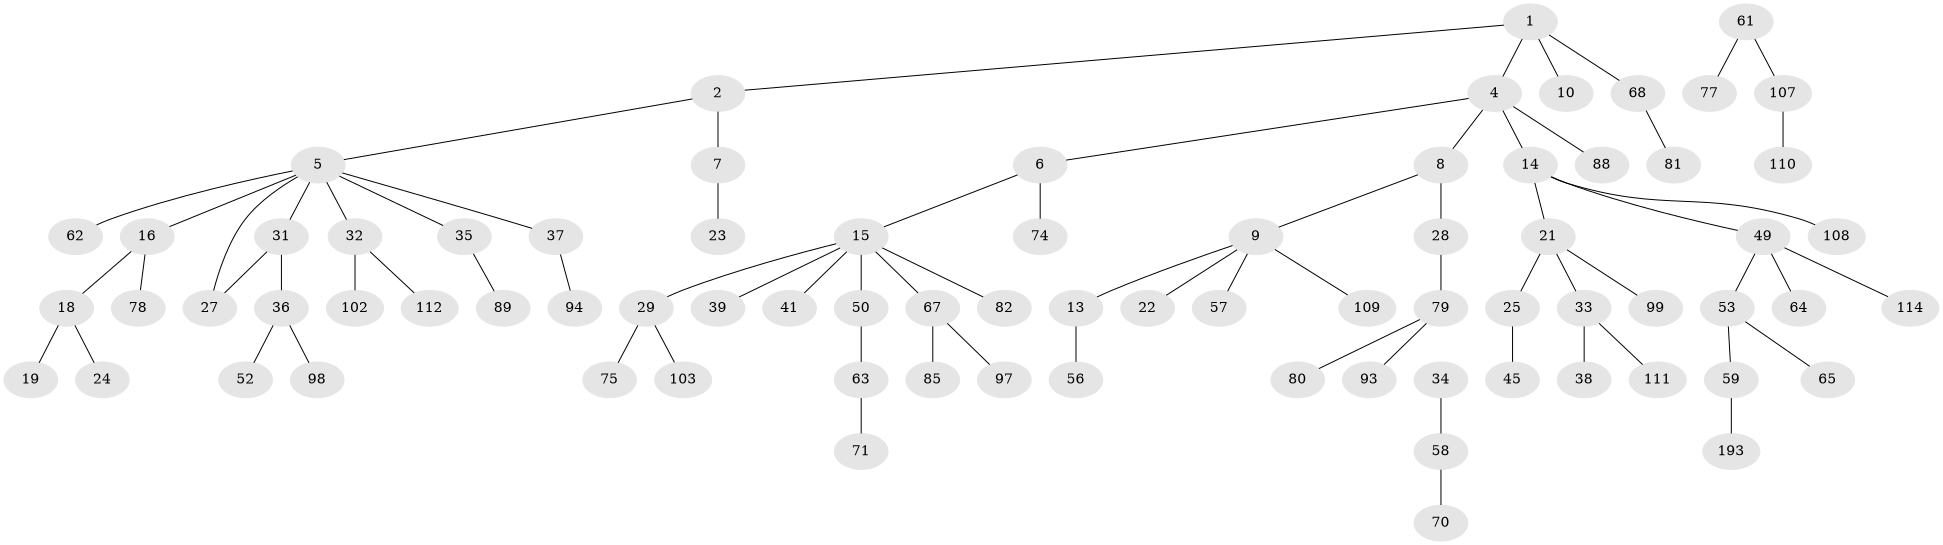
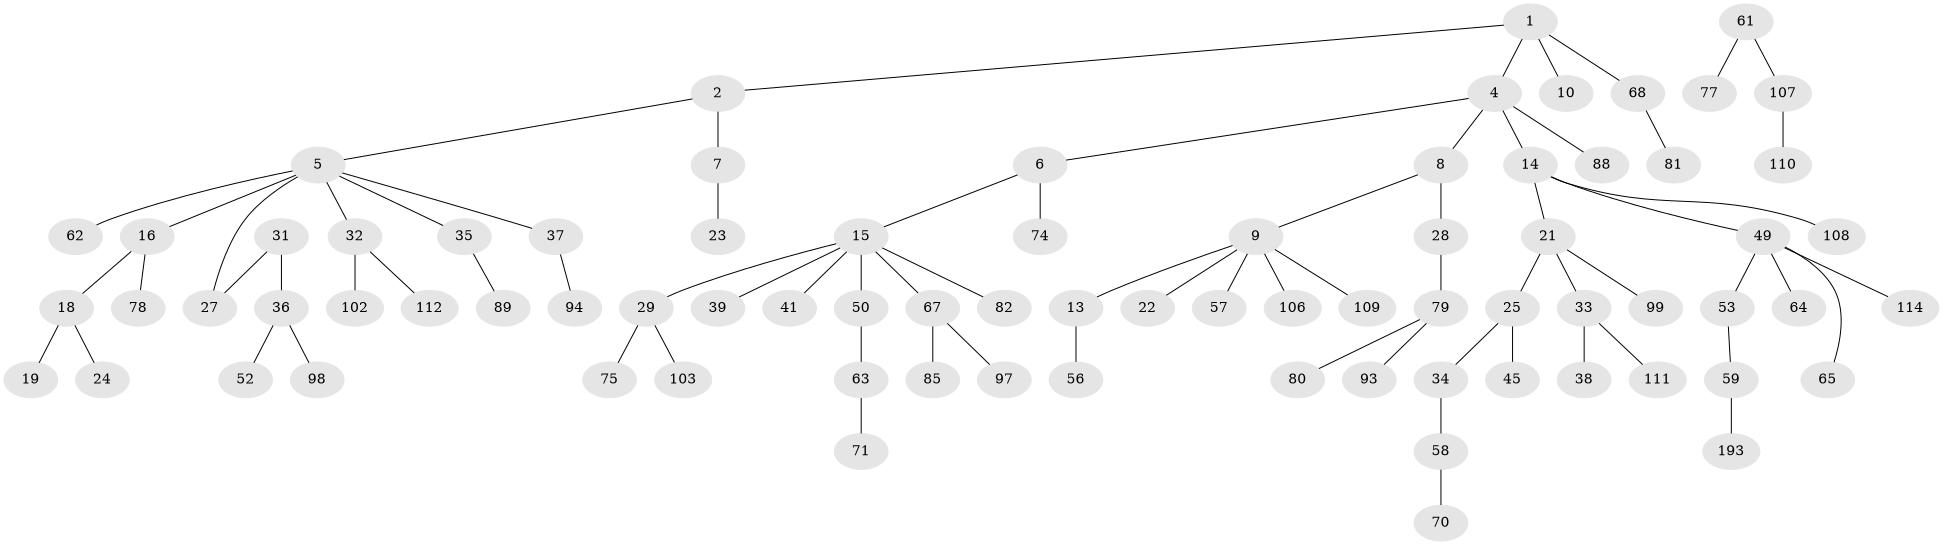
(300, 201) -> none
none -> (1293, 308)
none -> (1477, 344)
(1778, 344) -> (1836, 293)
